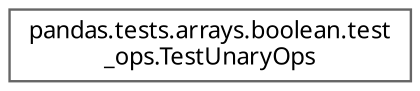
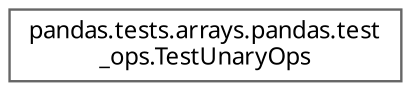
(210, 45) -> (205, 45)
